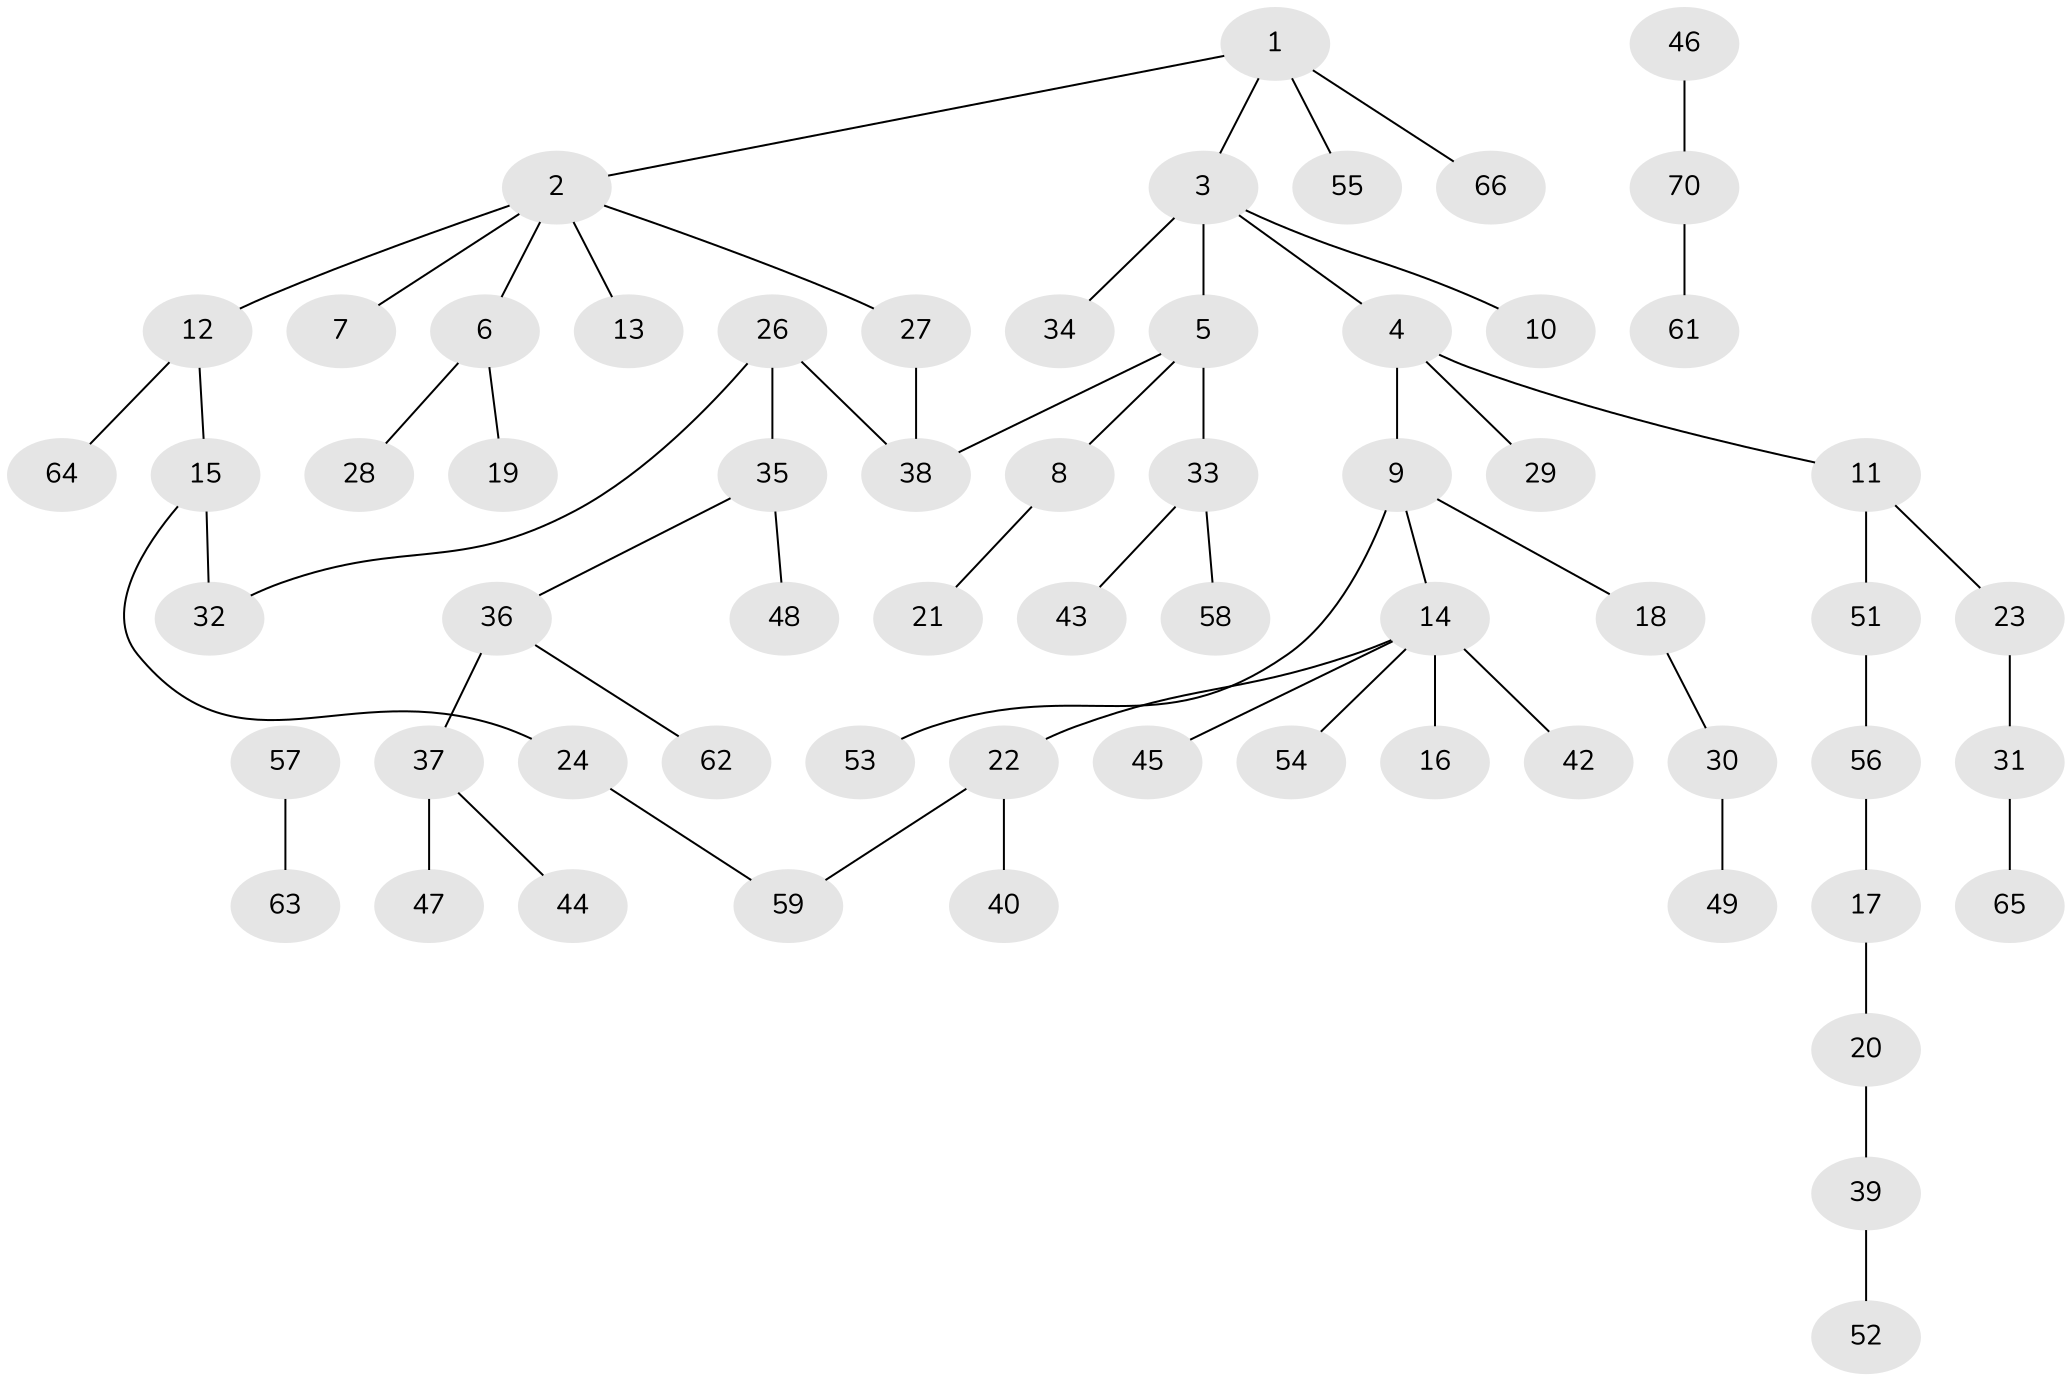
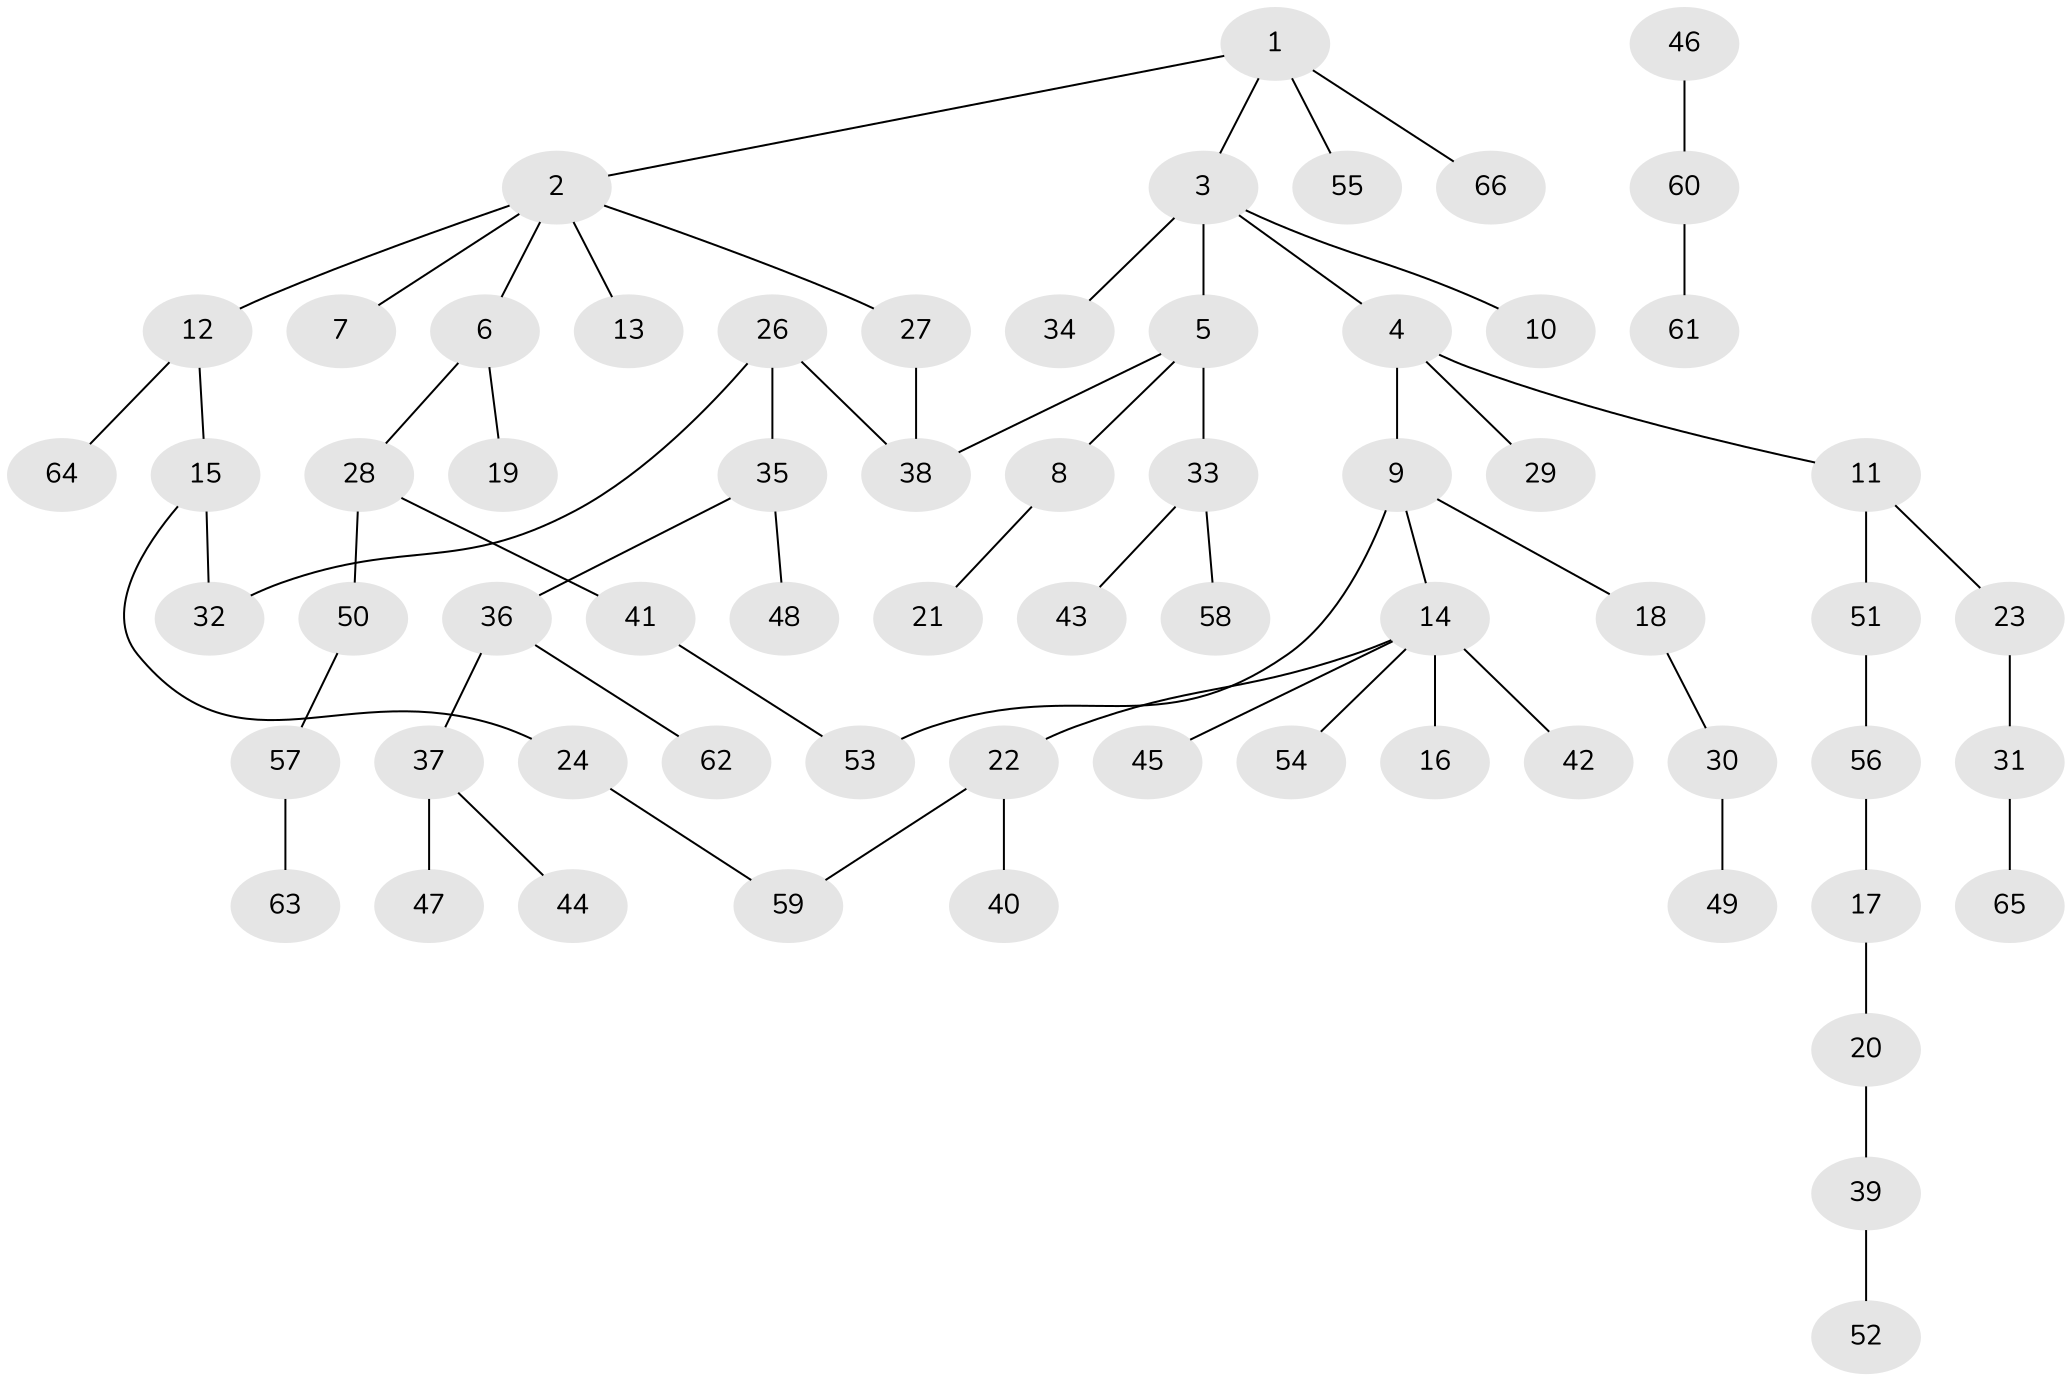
(1684, 188) -> (1684, 188)
none -> (353, 619)
none -> (641, 619)
